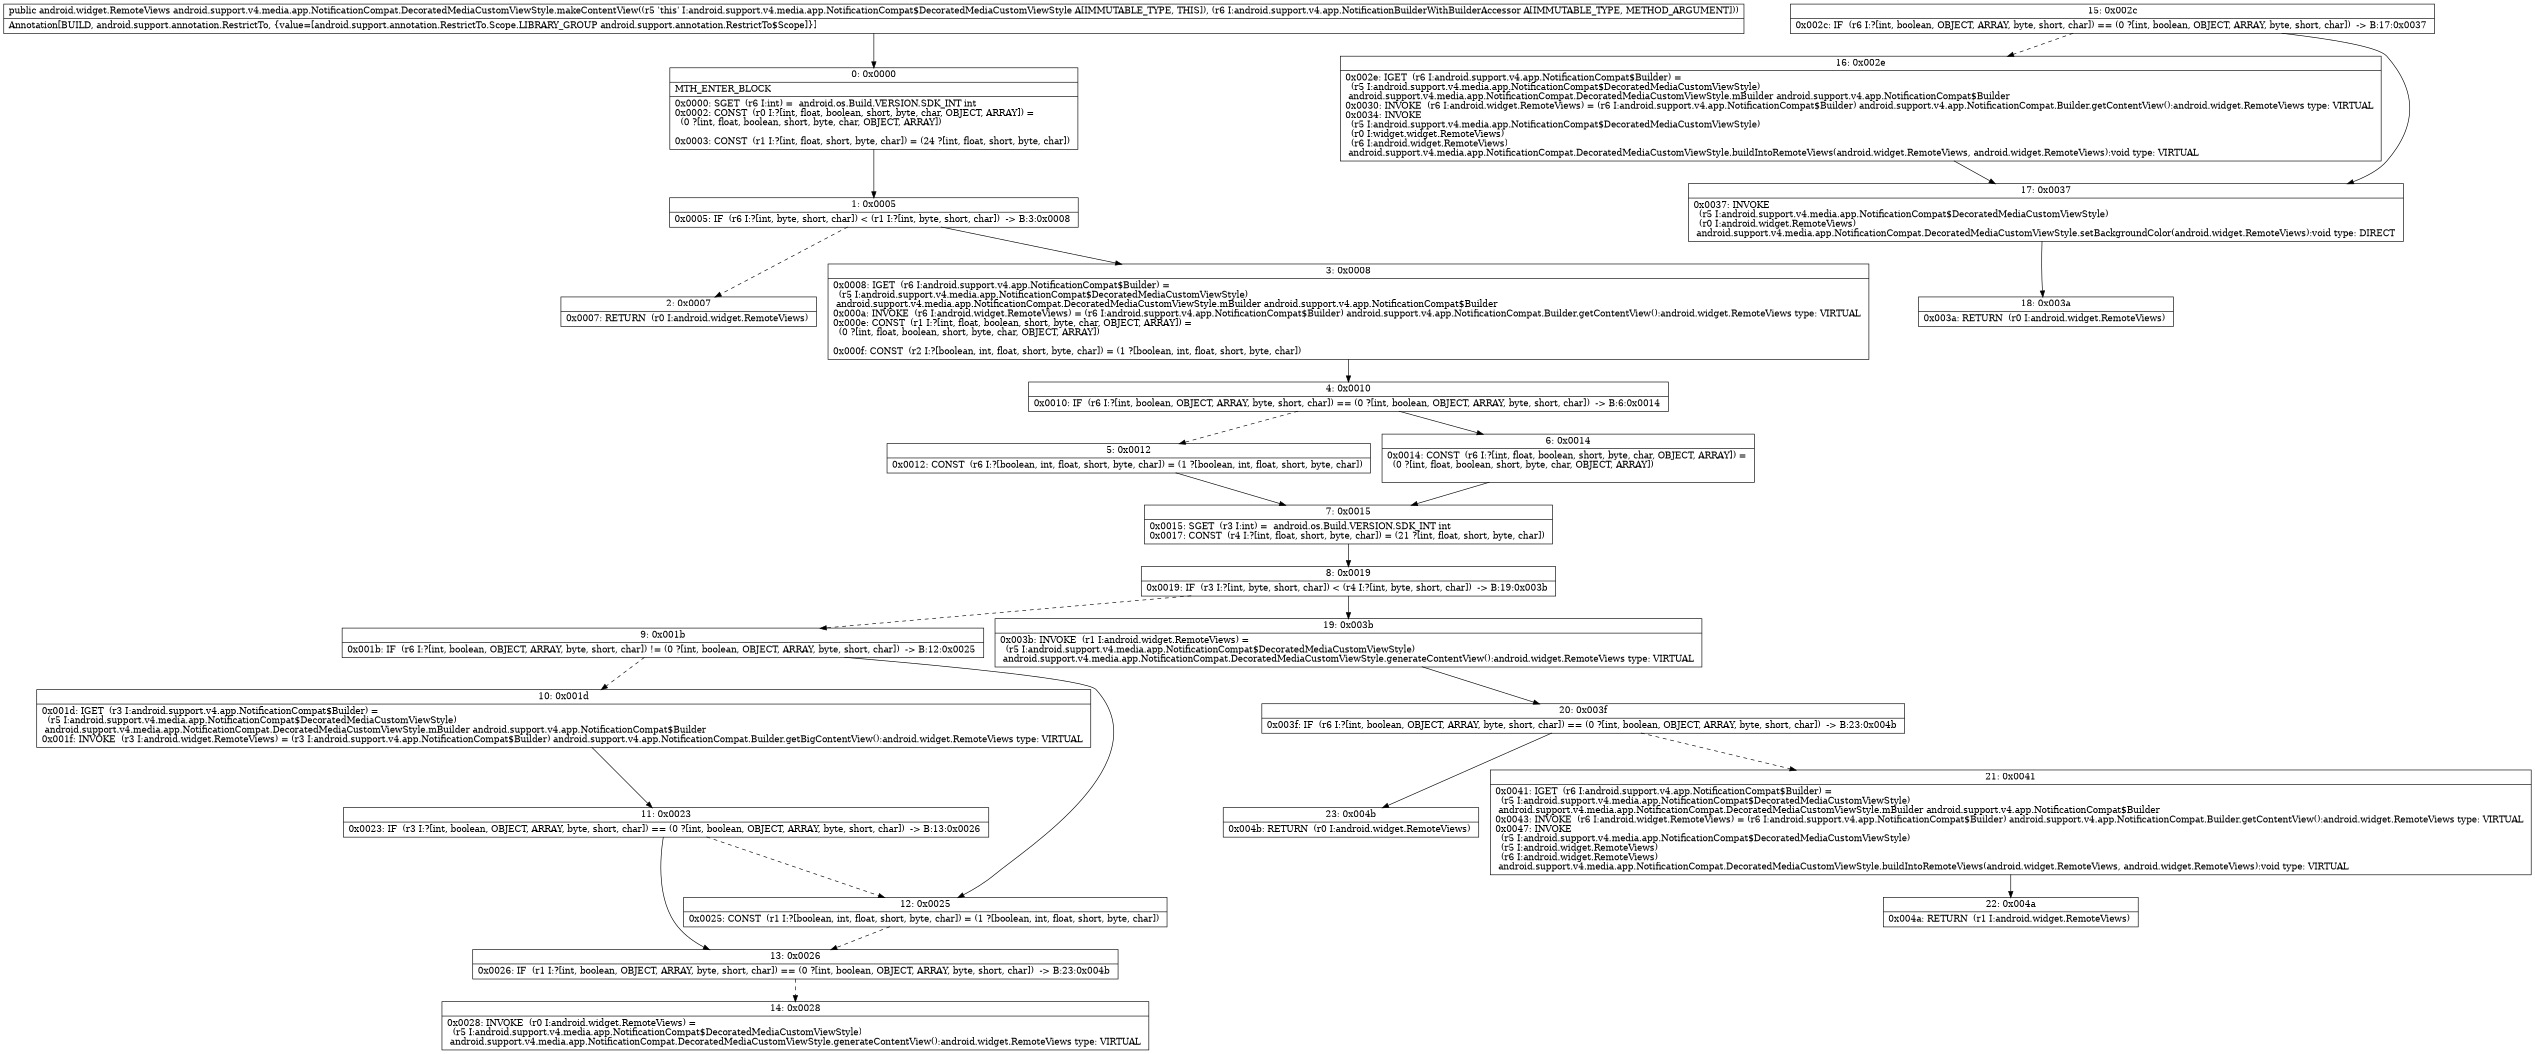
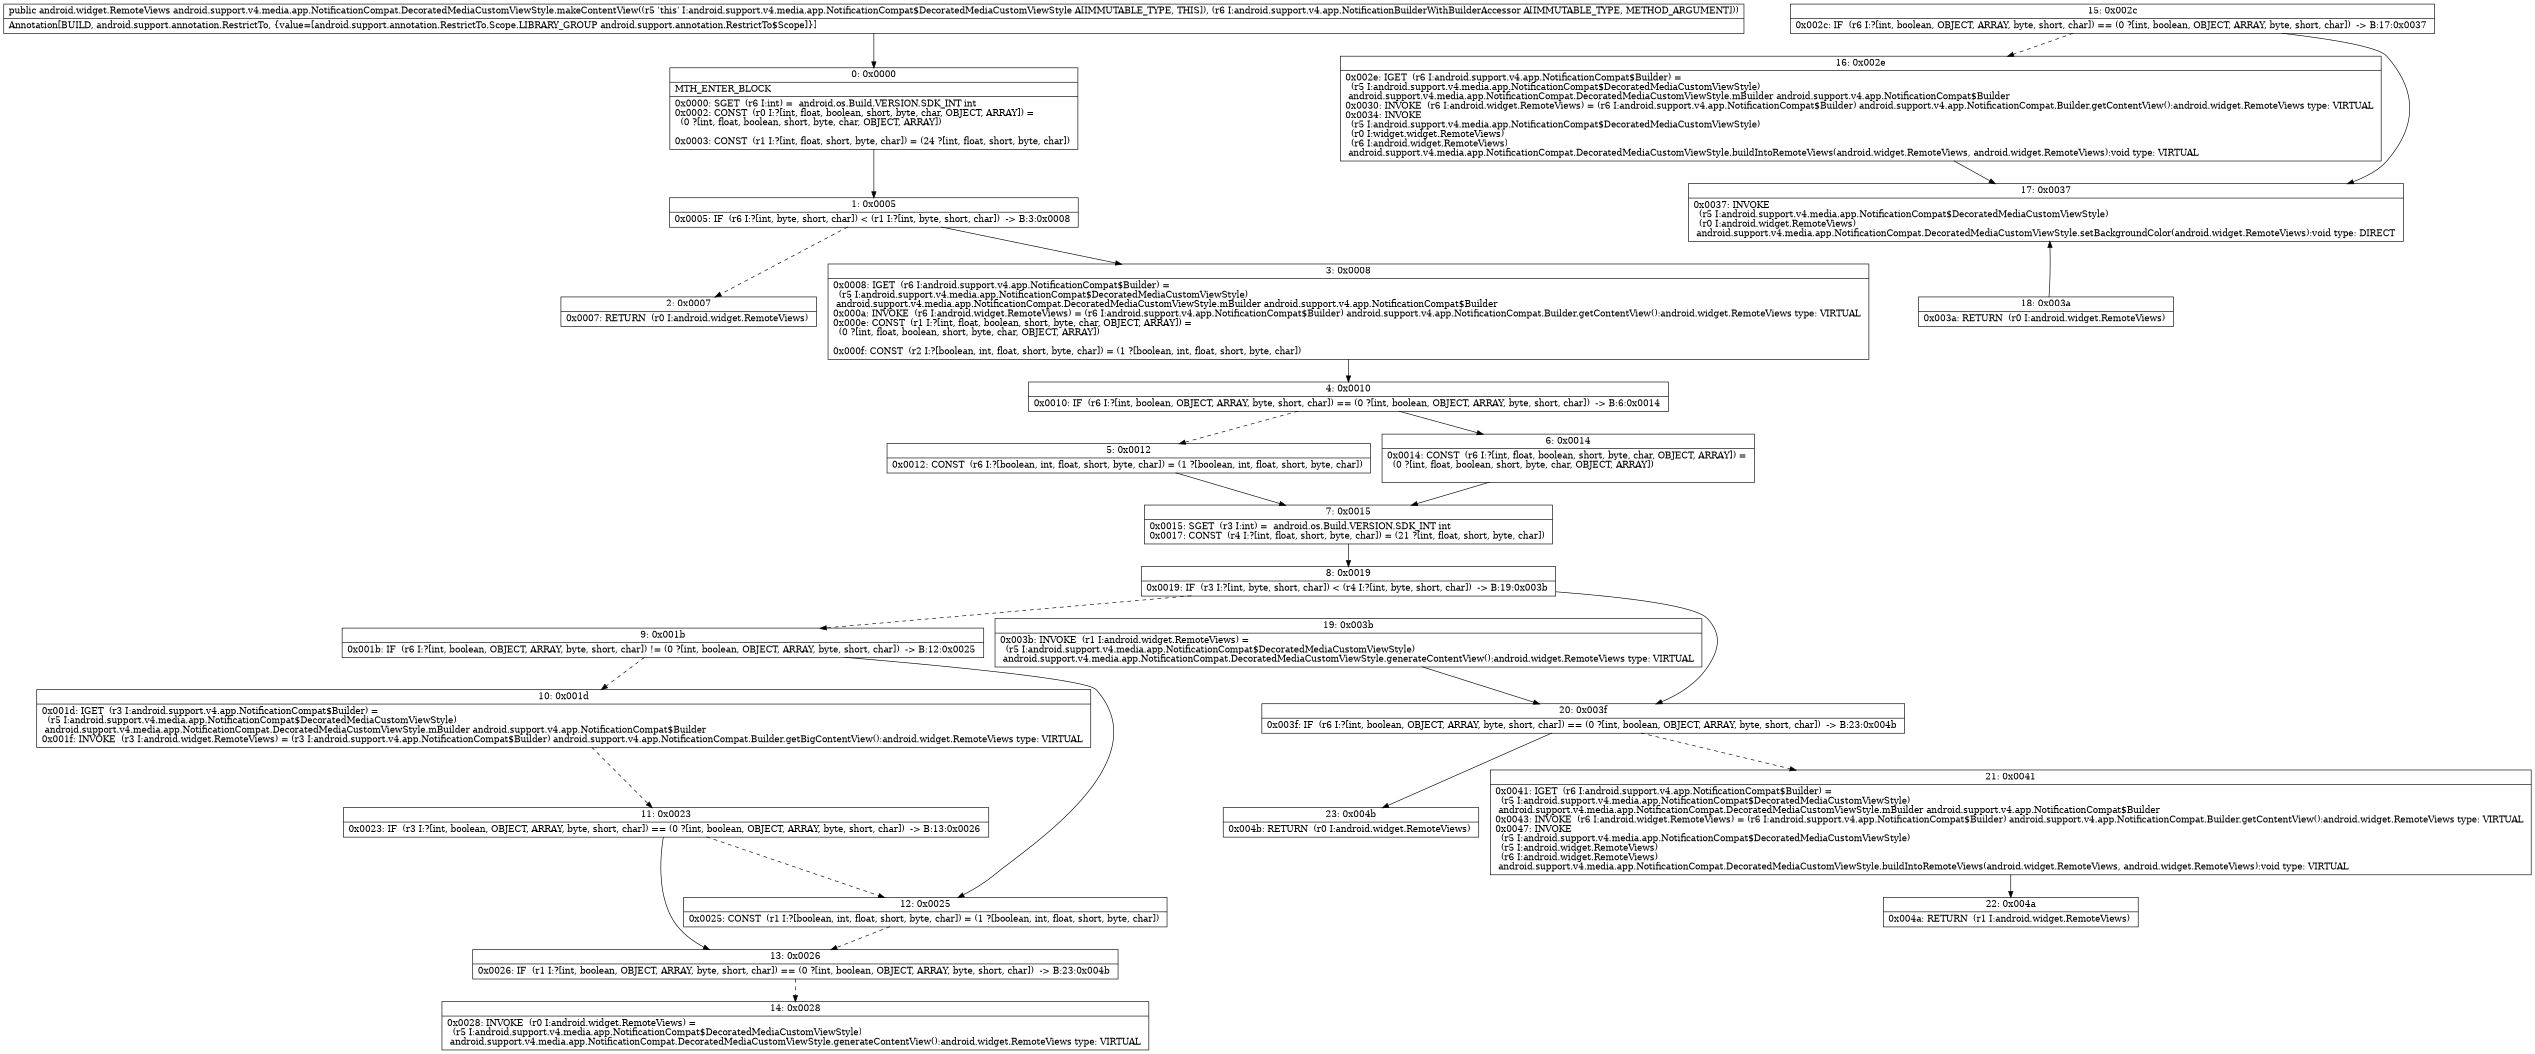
(2042, 266) -> (2050, 272)
(1348, 604) -> (1688, 610)
(620, 775) -> (620, 775)
